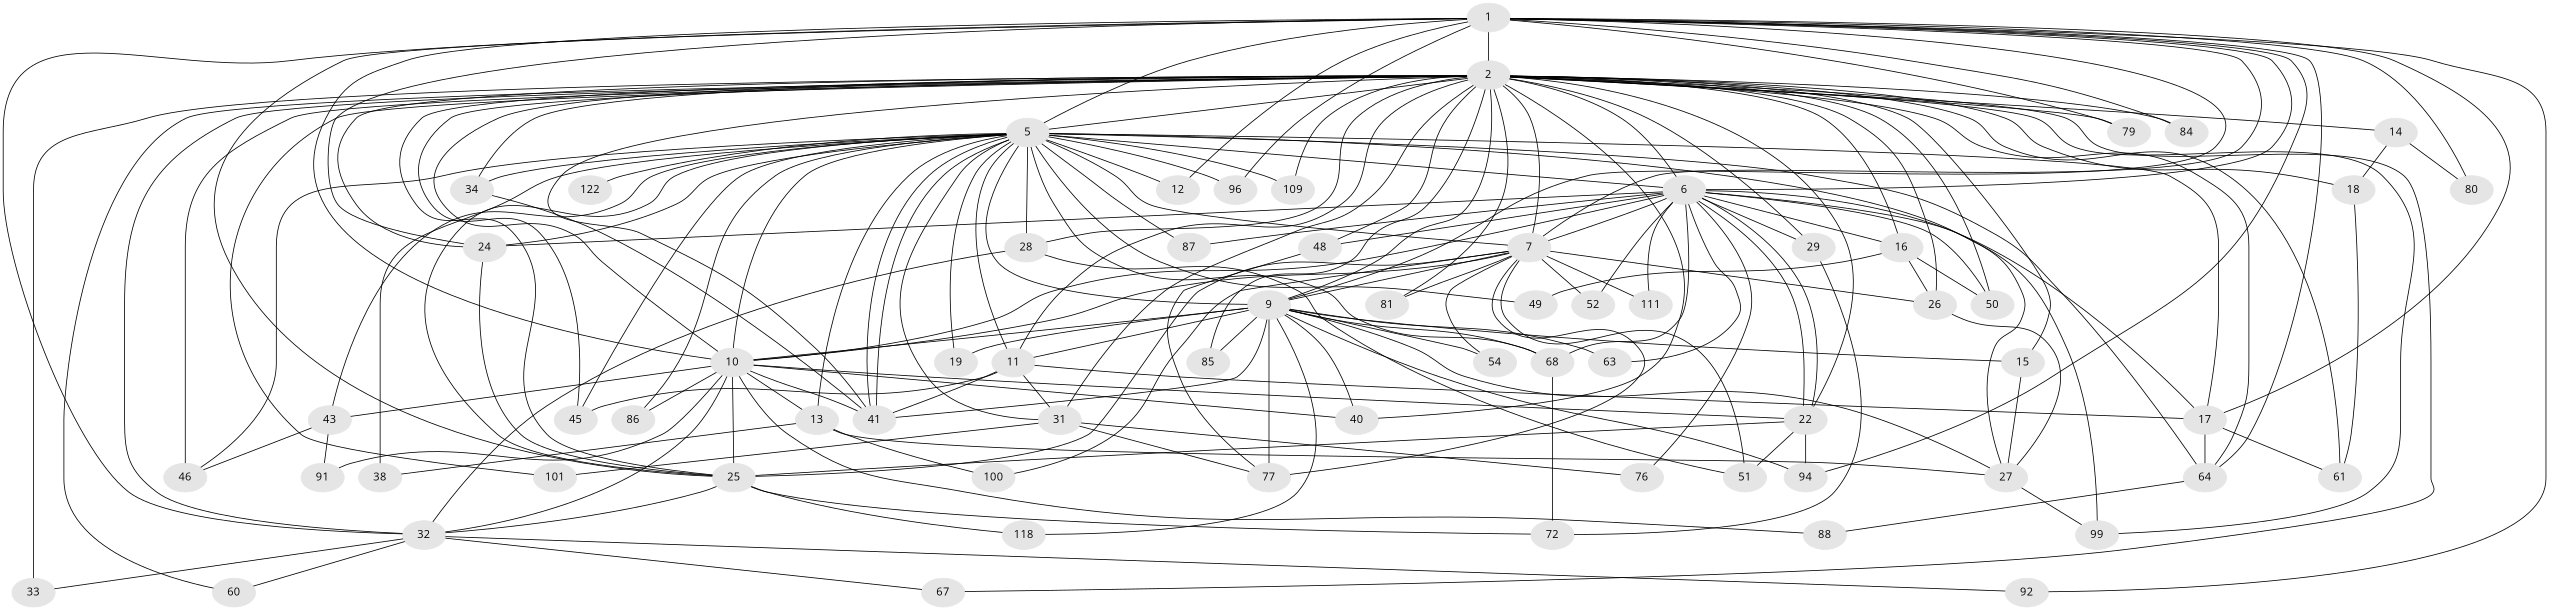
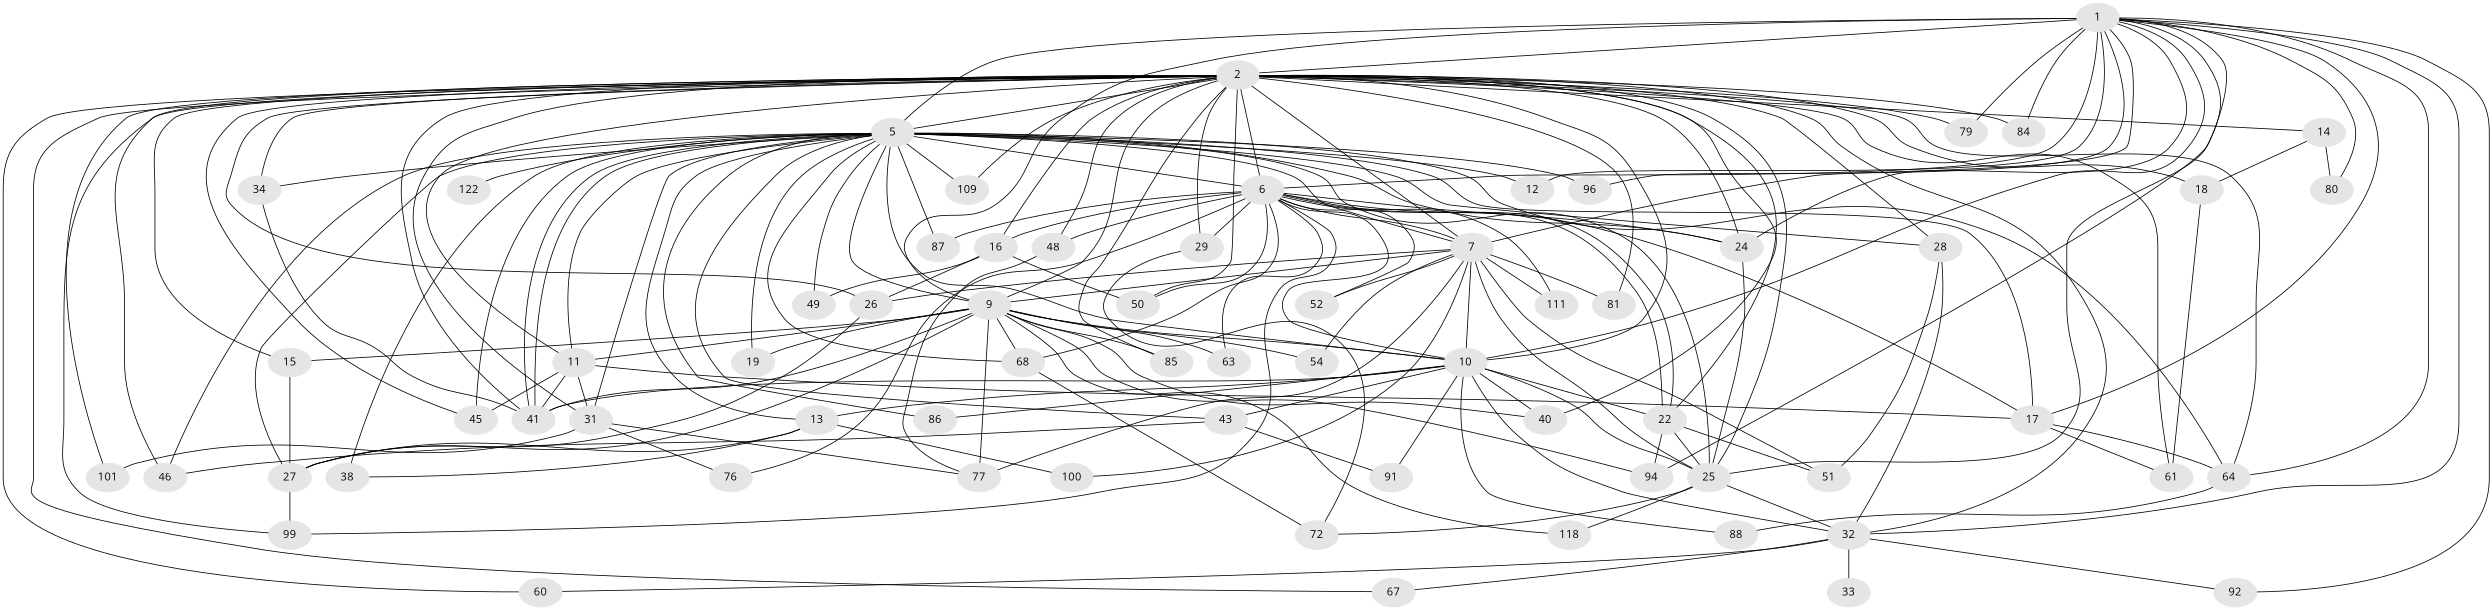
(492, 91) -> none
